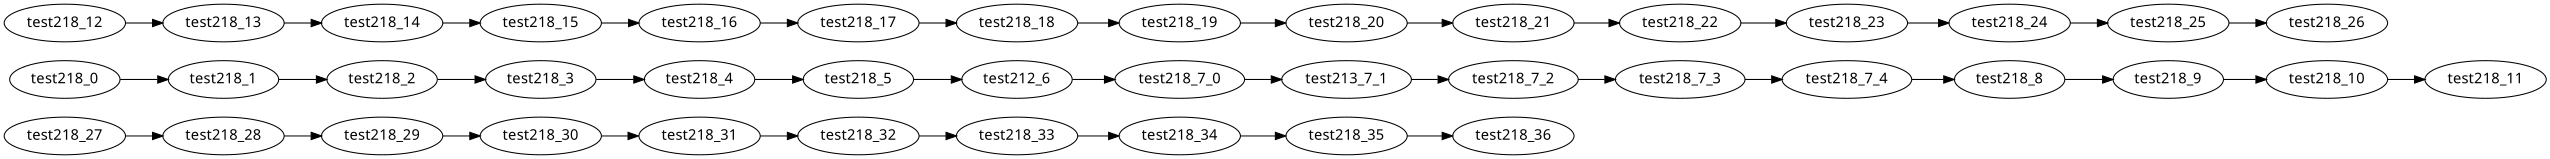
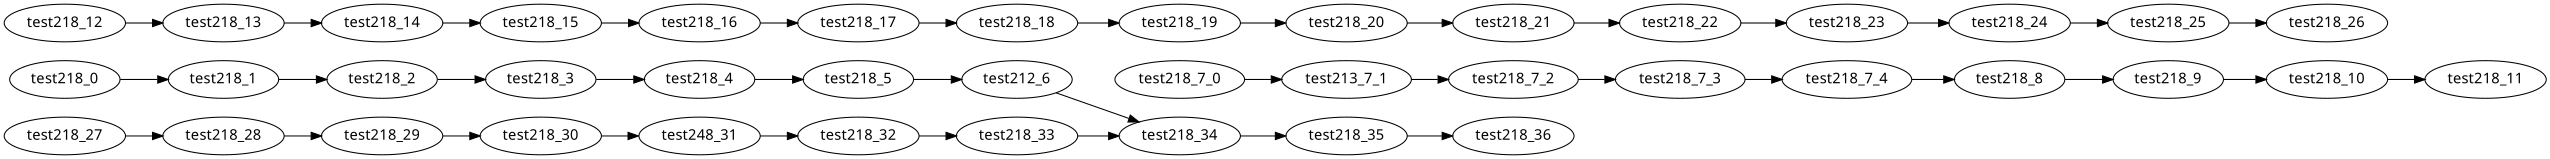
(1088, 79) -> (1093, 106)
(700, 136) -> (700, 136)
